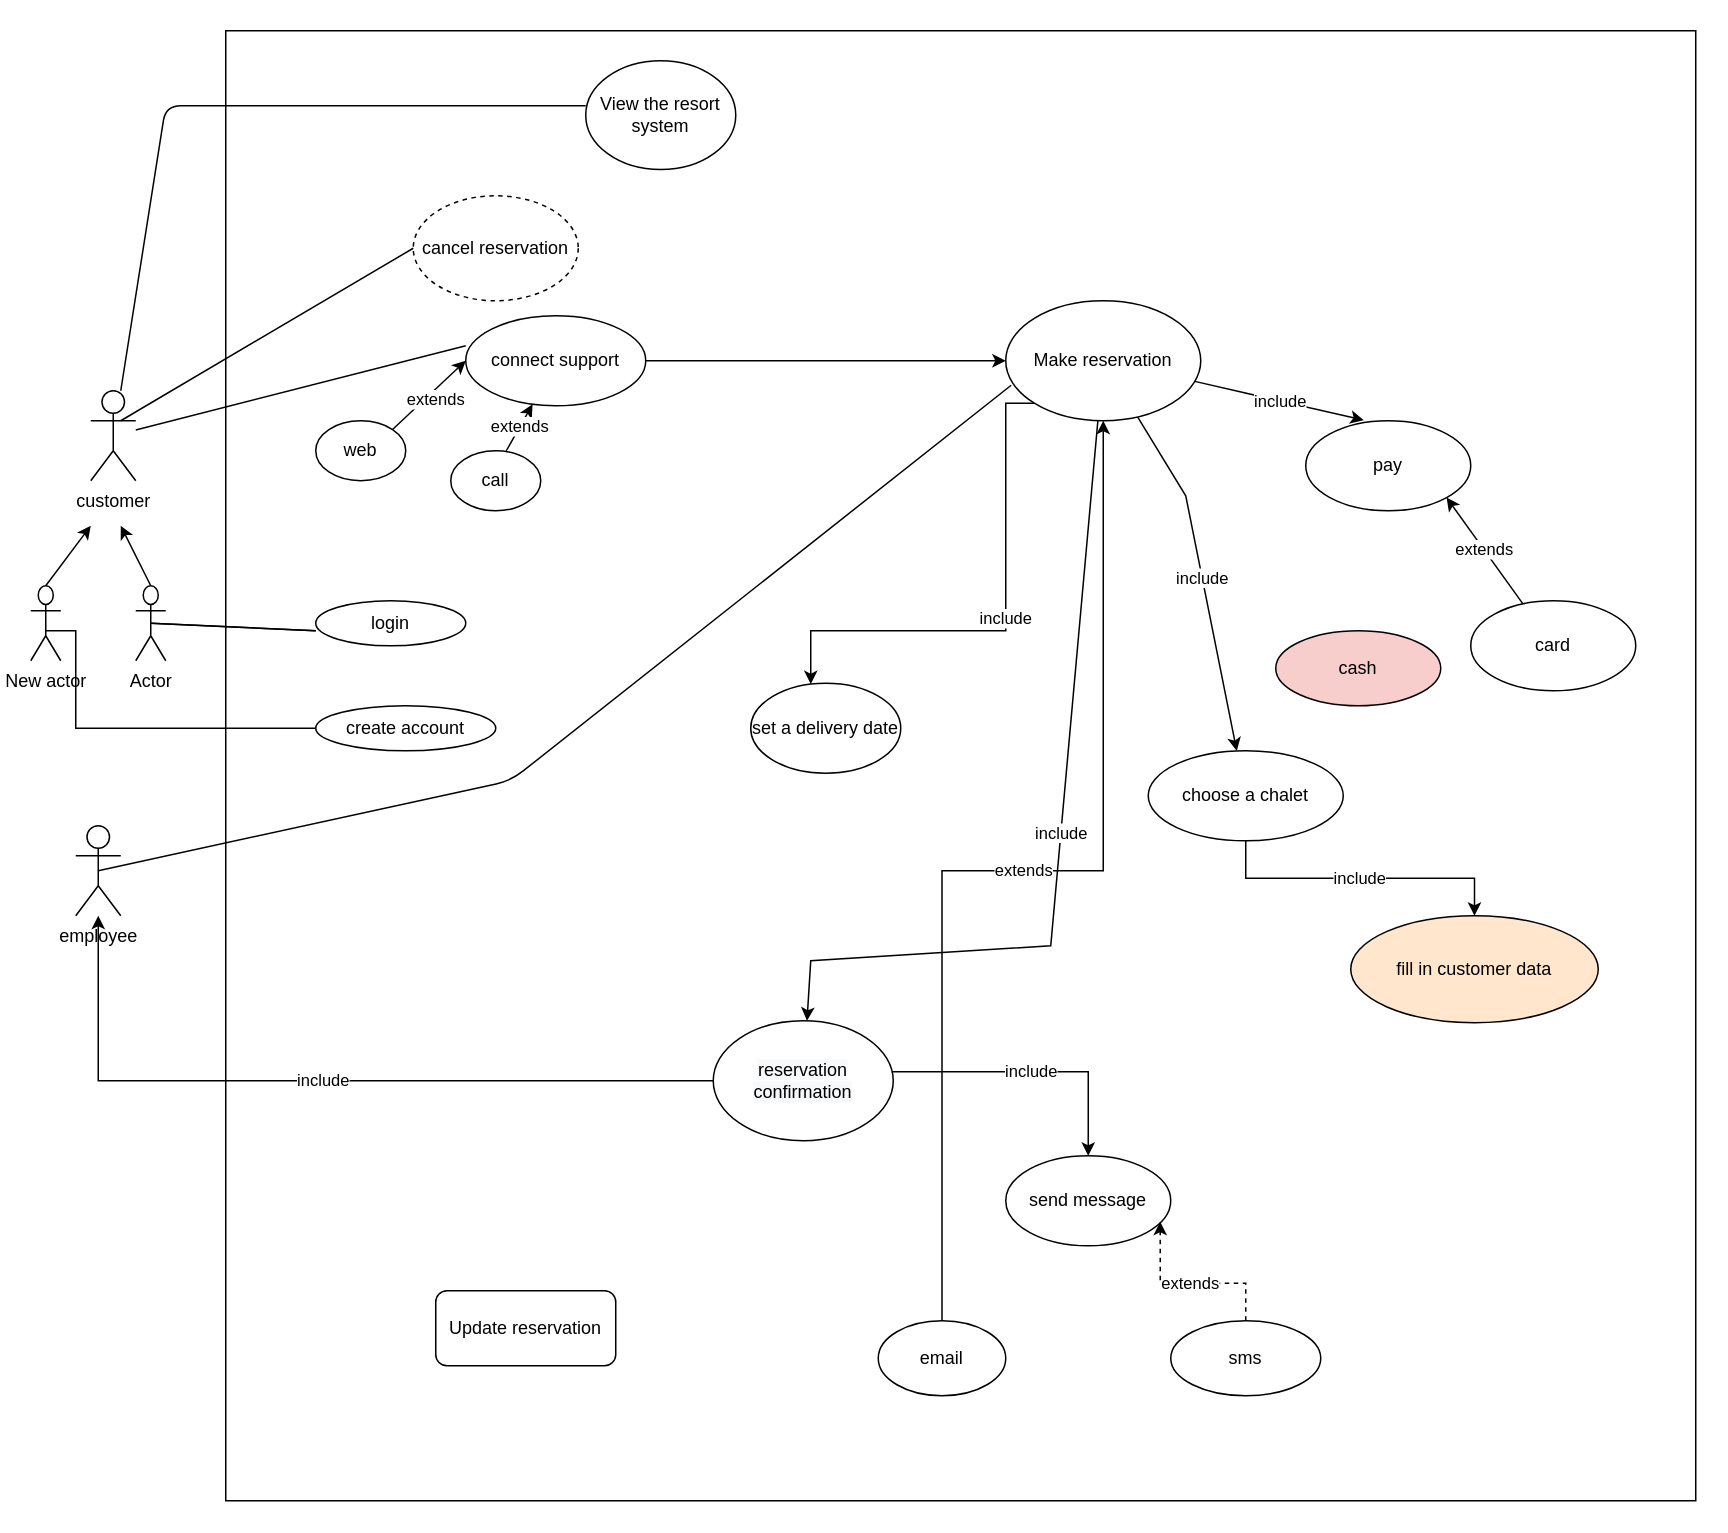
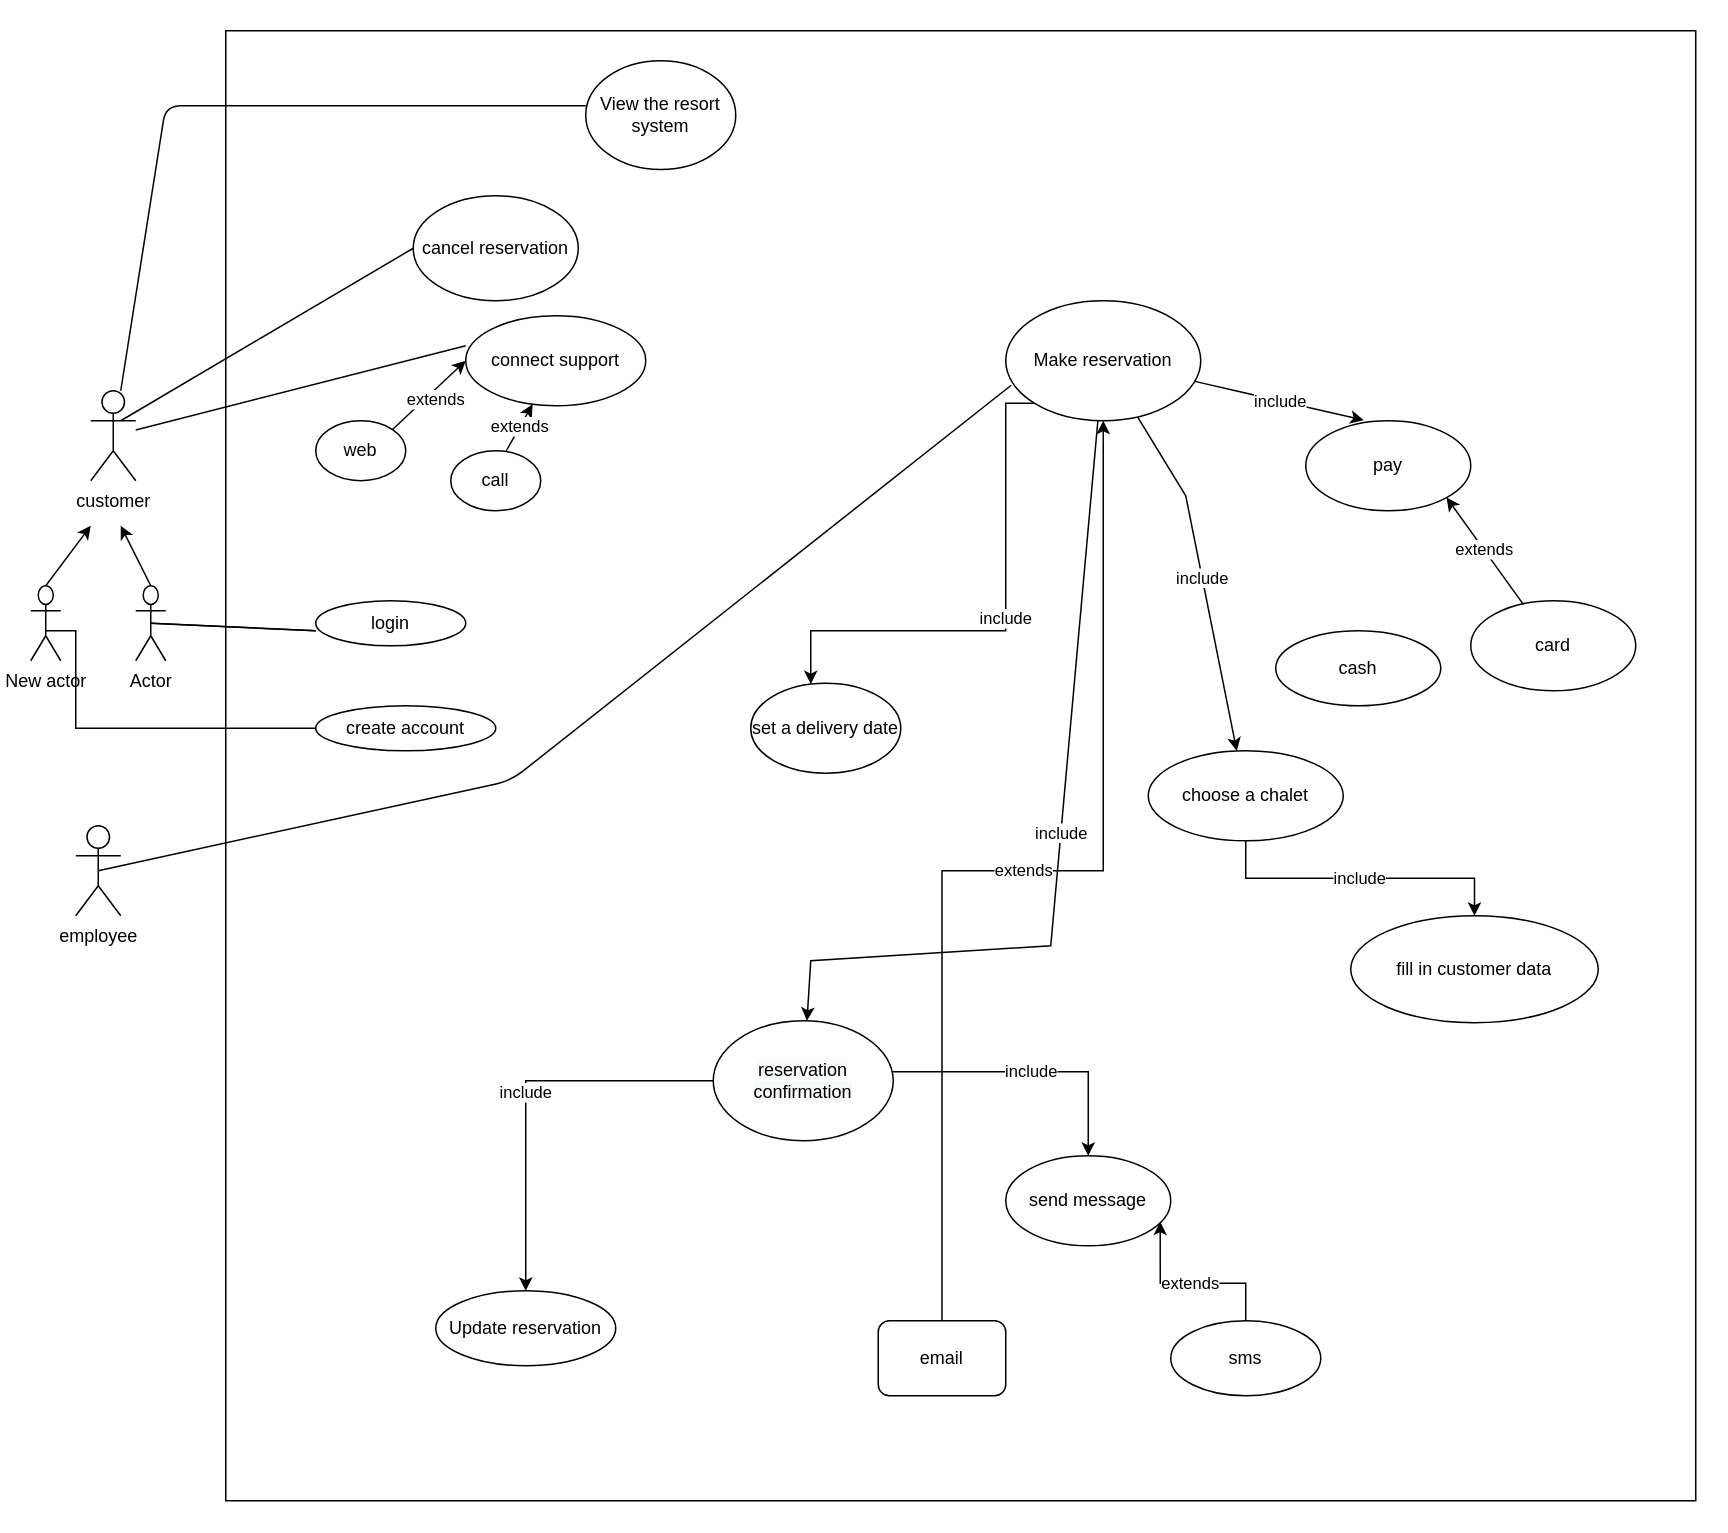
(496, 248) -> (496, 248)
(821, 361) -> none
(1358, 668) -> (1358, 668)
(1475, 969) -> (1475, 969)
(236, 1081) -> (526, 1180)
(1246, 1286) -> (1246, 1286)
(526, 1328) -> (526, 1328)
(942, 1358) -> (942, 1358)
